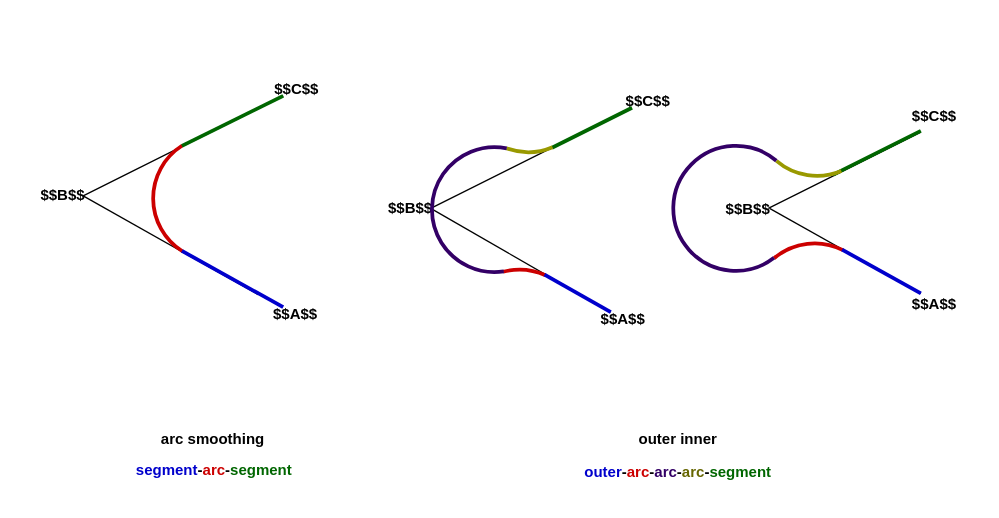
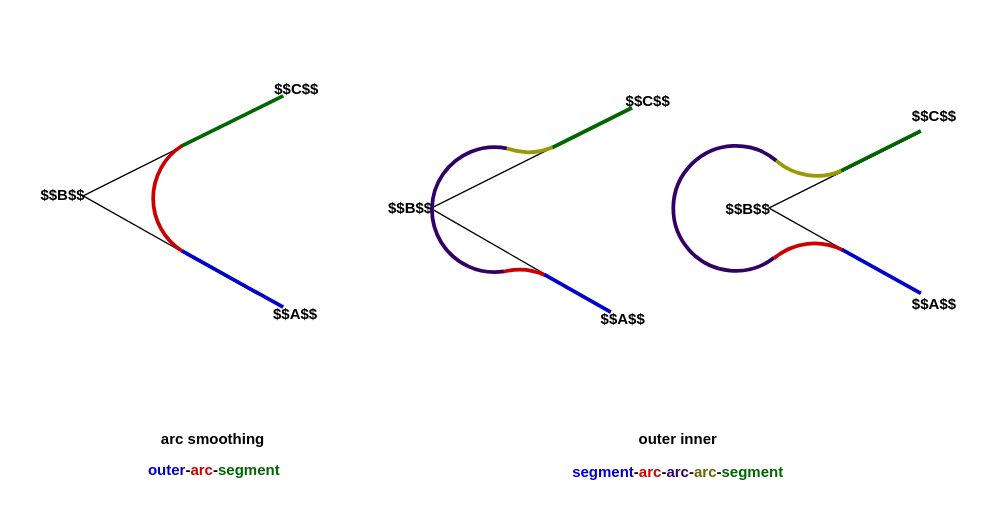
(214, 471) -> (214, 471)
(678, 472) -> (678, 472)
